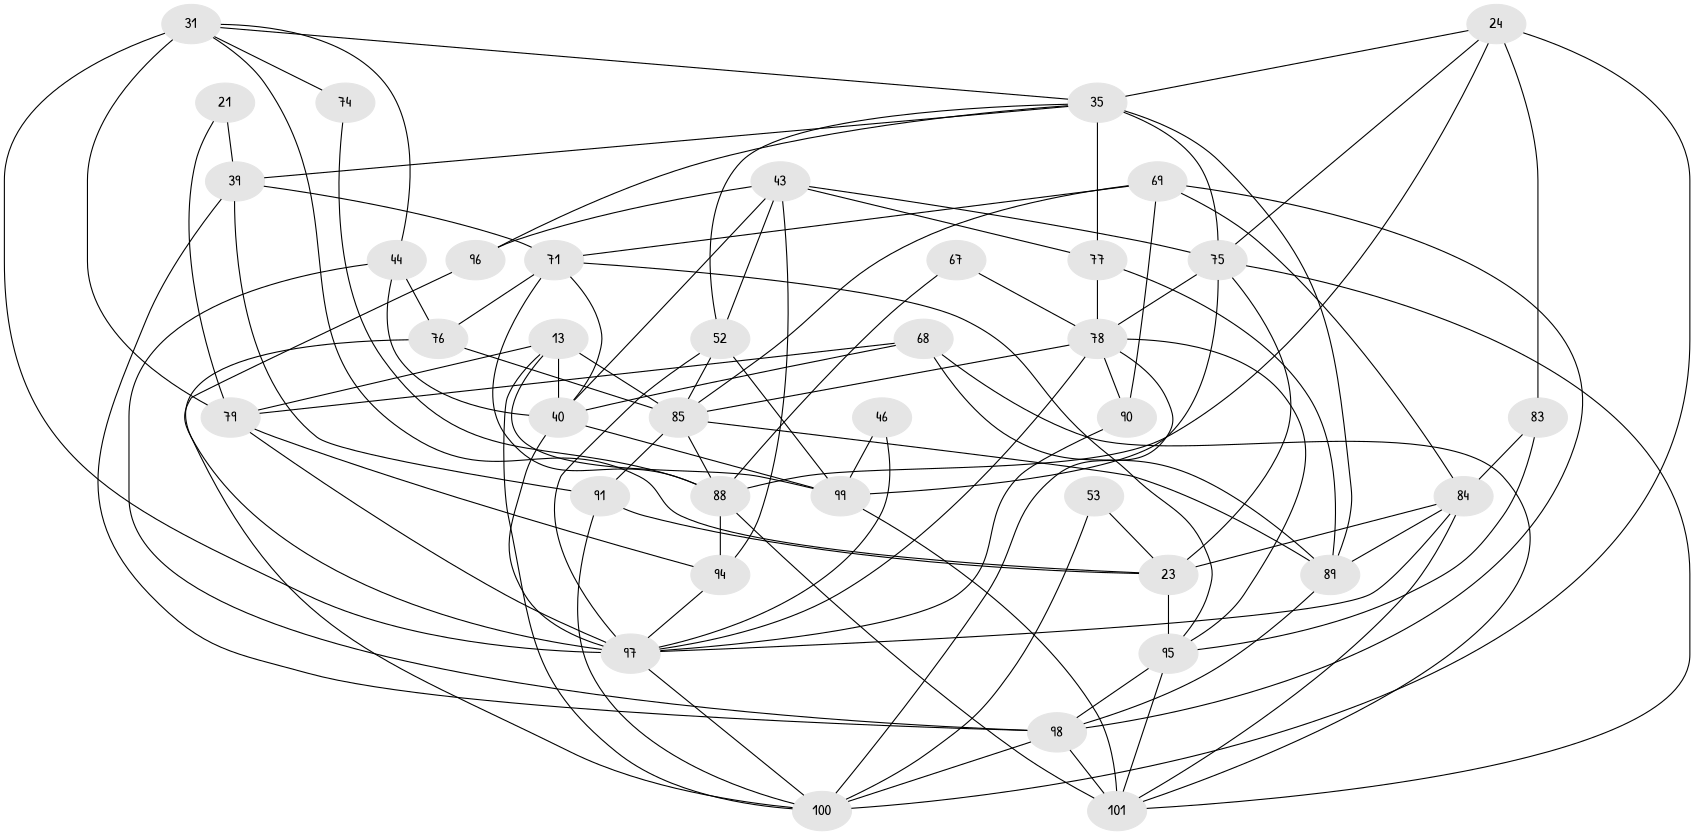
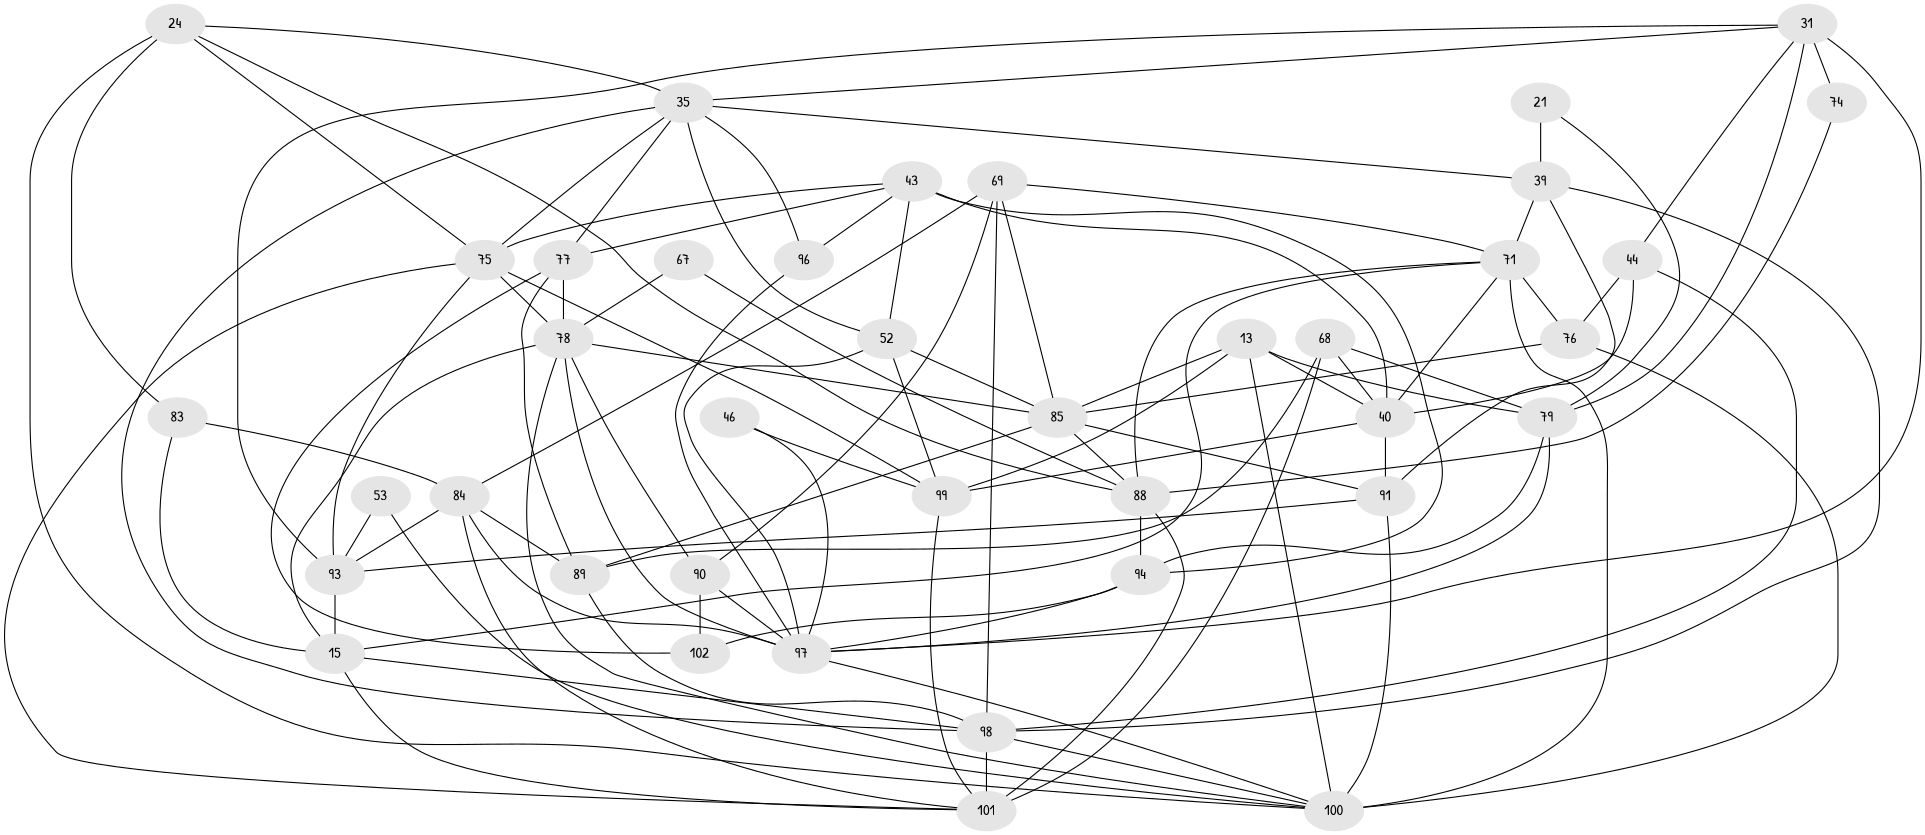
(1303, 267) -> (161, 596)
(516, 509) -> (1385, 457)
(1168, 575) -> (335, 575)
none -> (1607, 604)
none -> (700, 654)
(1168, 654) -> (335, 654)
